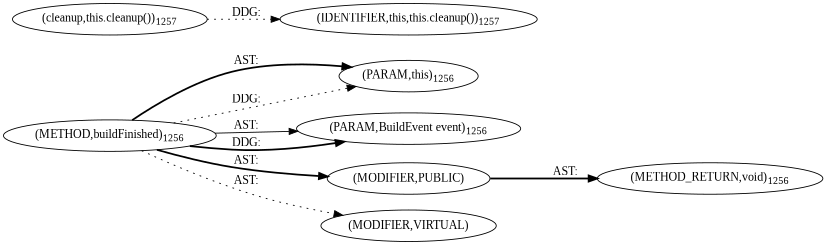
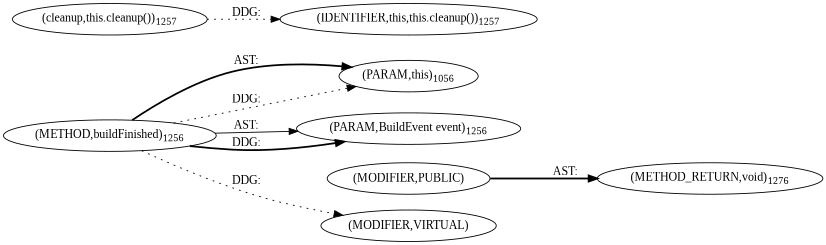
(444, 75) -> (444, 75)
(237, 168) -> none
(779, 177) -> (779, 177)
(248, 181) -> (248, 181)
